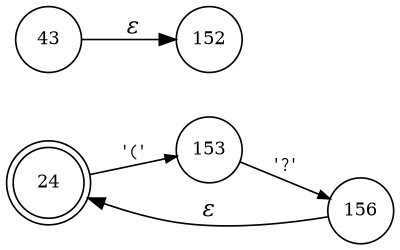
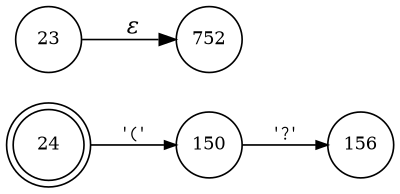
(49, 40) -> (49, 40)
(209, 40) -> (209, 40)
(209, 150) -> (209, 145)
(215, 226) -> none
